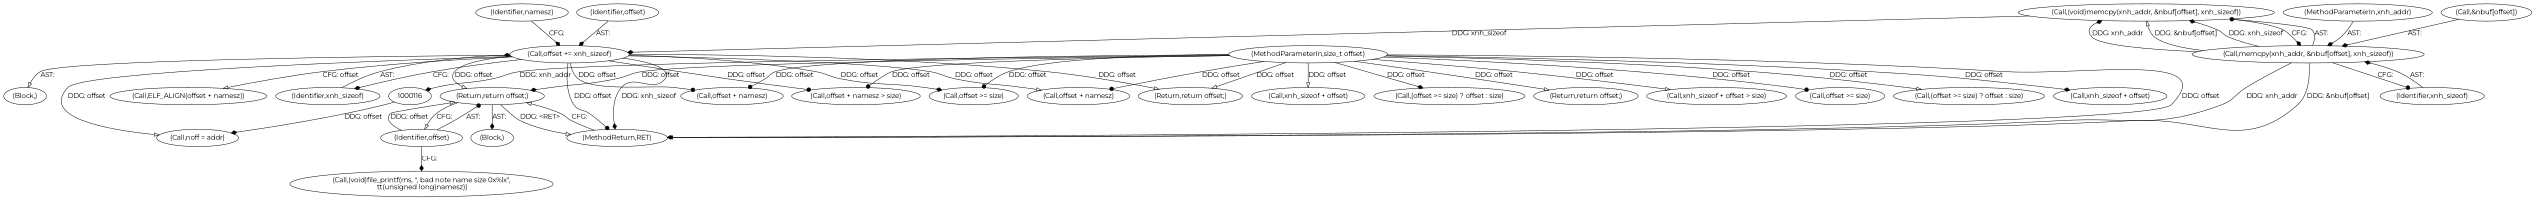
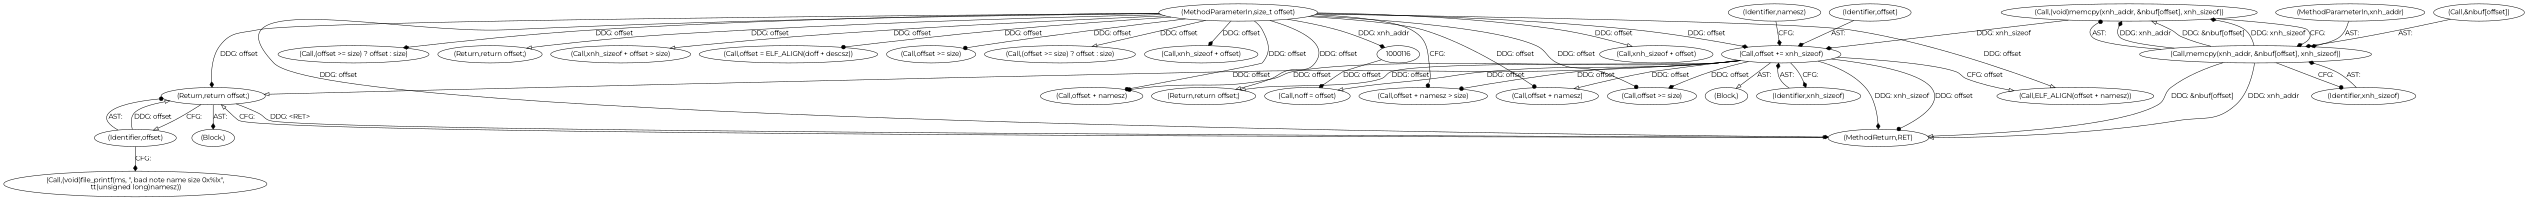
none -> (1530, 21)
none -> (1688, 22)
none -> (788, 54)
(911, 75) -> (1438, 54)
(198, 138) -> (1307, 96)
